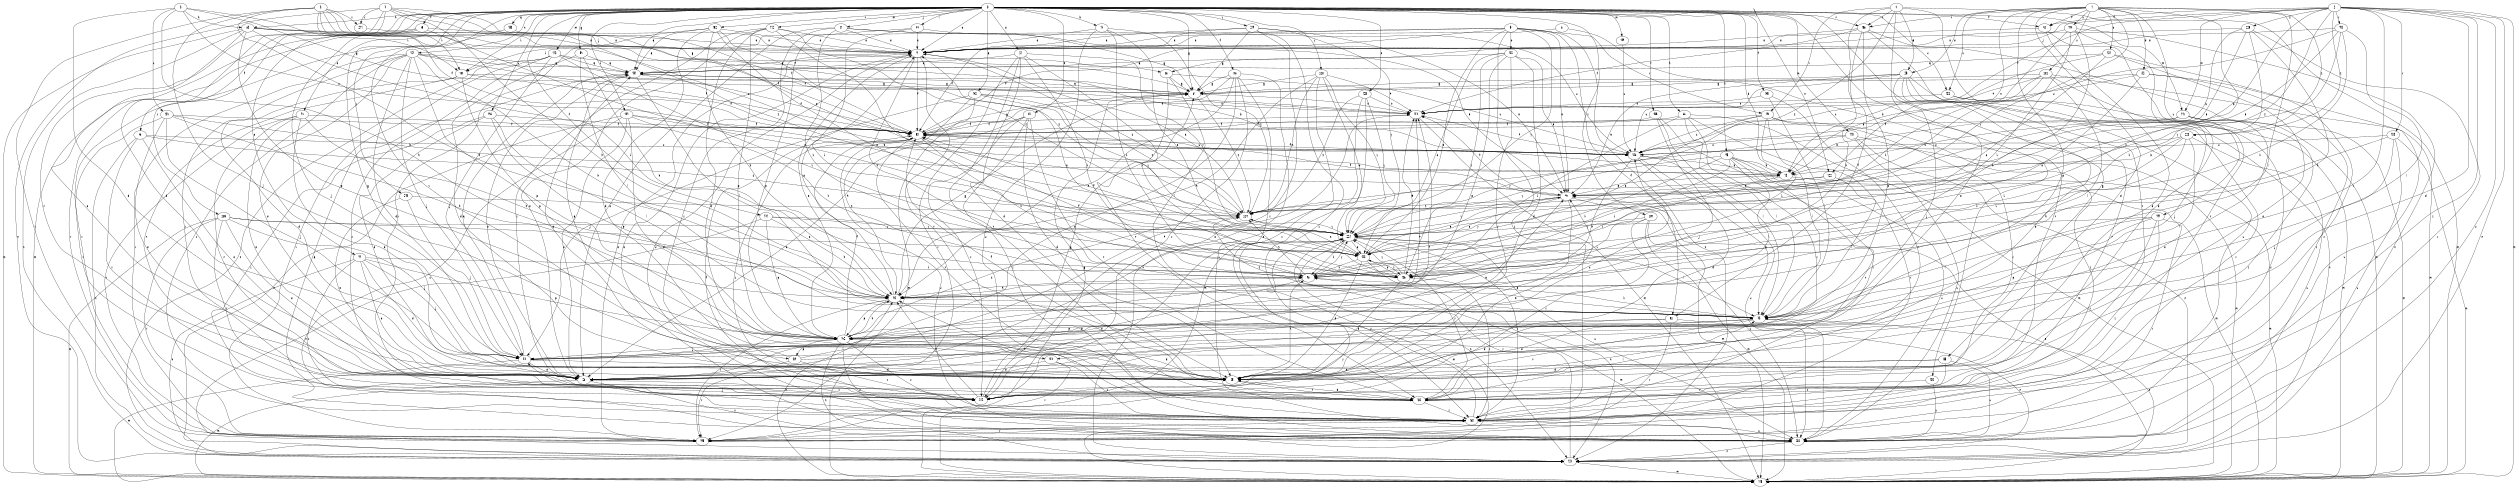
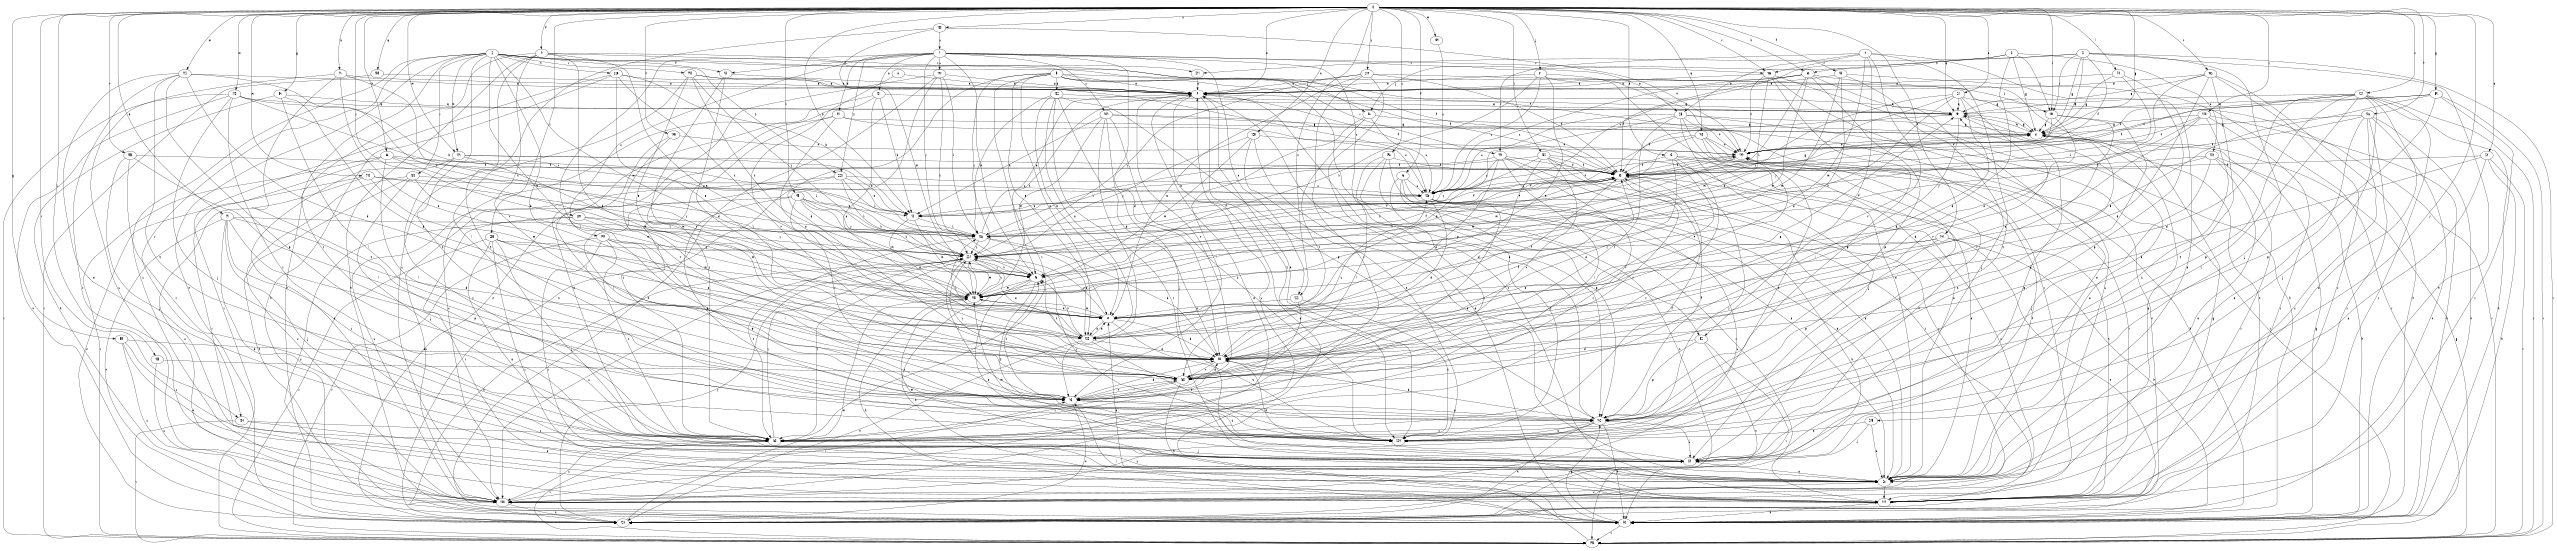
(1515, 10) -> (942, 9)
(1968, 19) -> (940, 39)
(462, 188) -> none
none -> (1354, 202)
(813, 343) -> (2101, 322)
(914, 388) -> (1421, 322)
